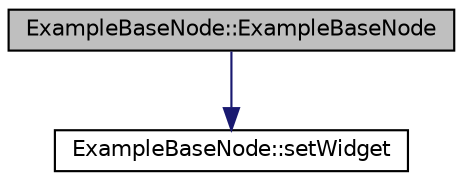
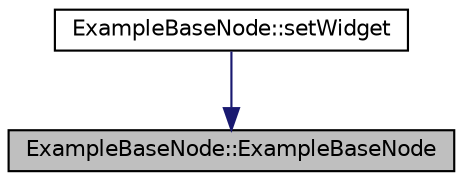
(231, 80) -> (231, 80)
